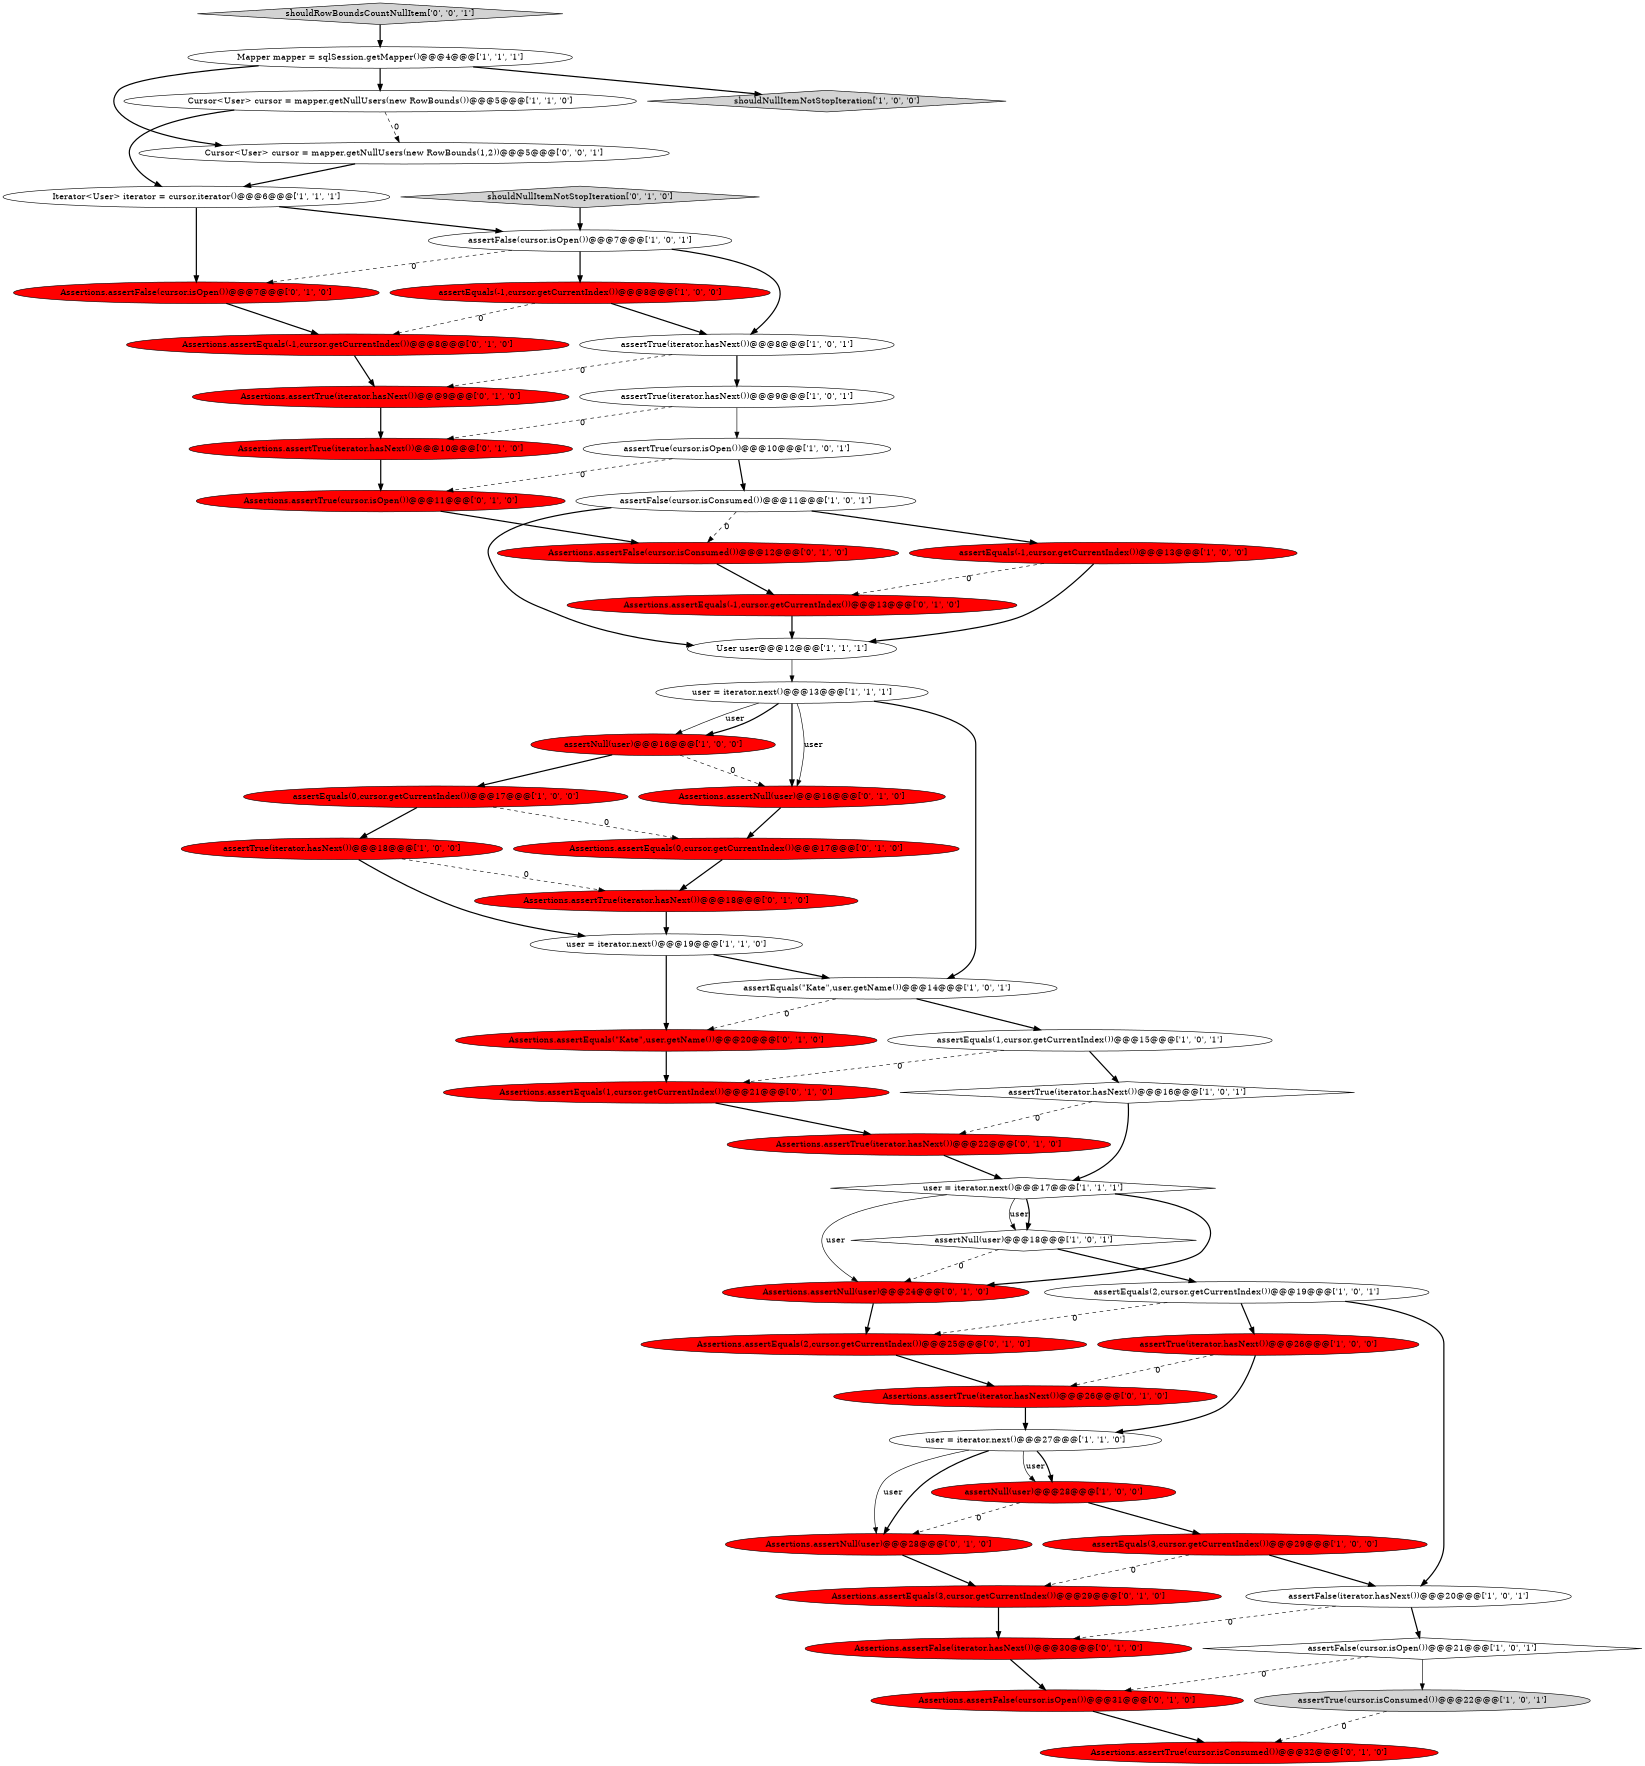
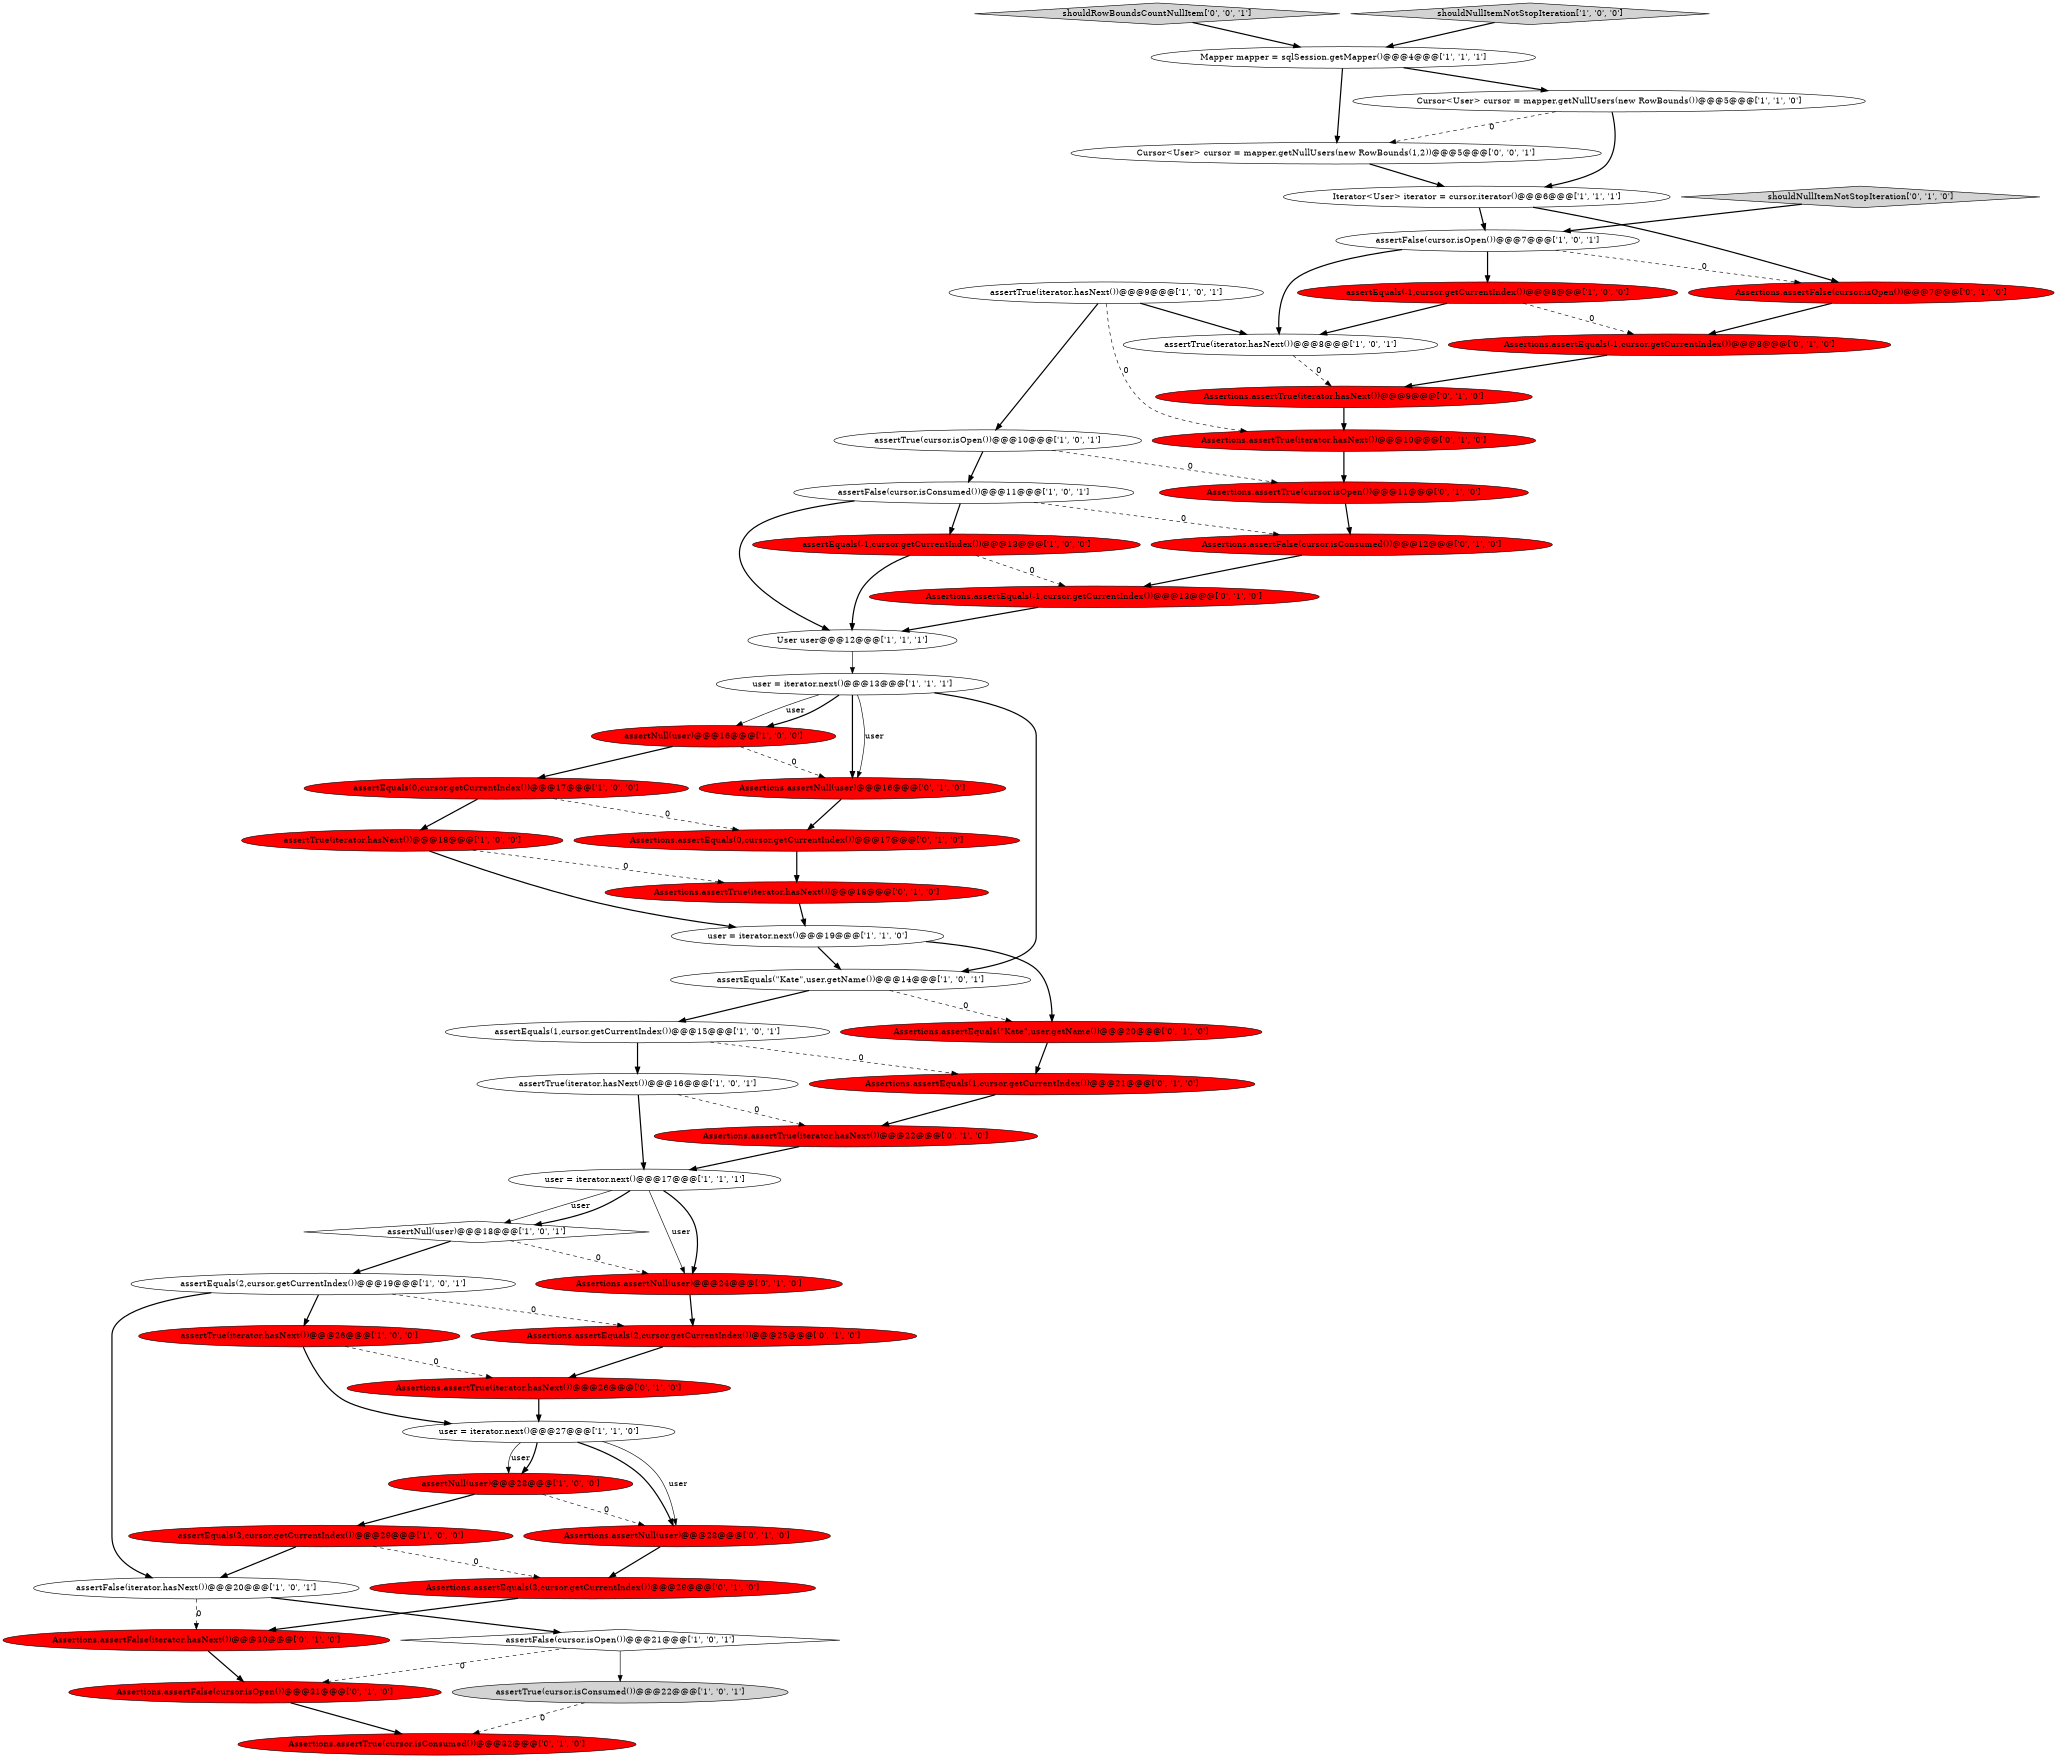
(614, 80) -> (1444, 34)
(737, 368) -> (1190, 318)
(737, 420) -> (1049, 364)
(1127, 1092) -> (638, 1084)
(1023, 1188) -> (645, 1180)
